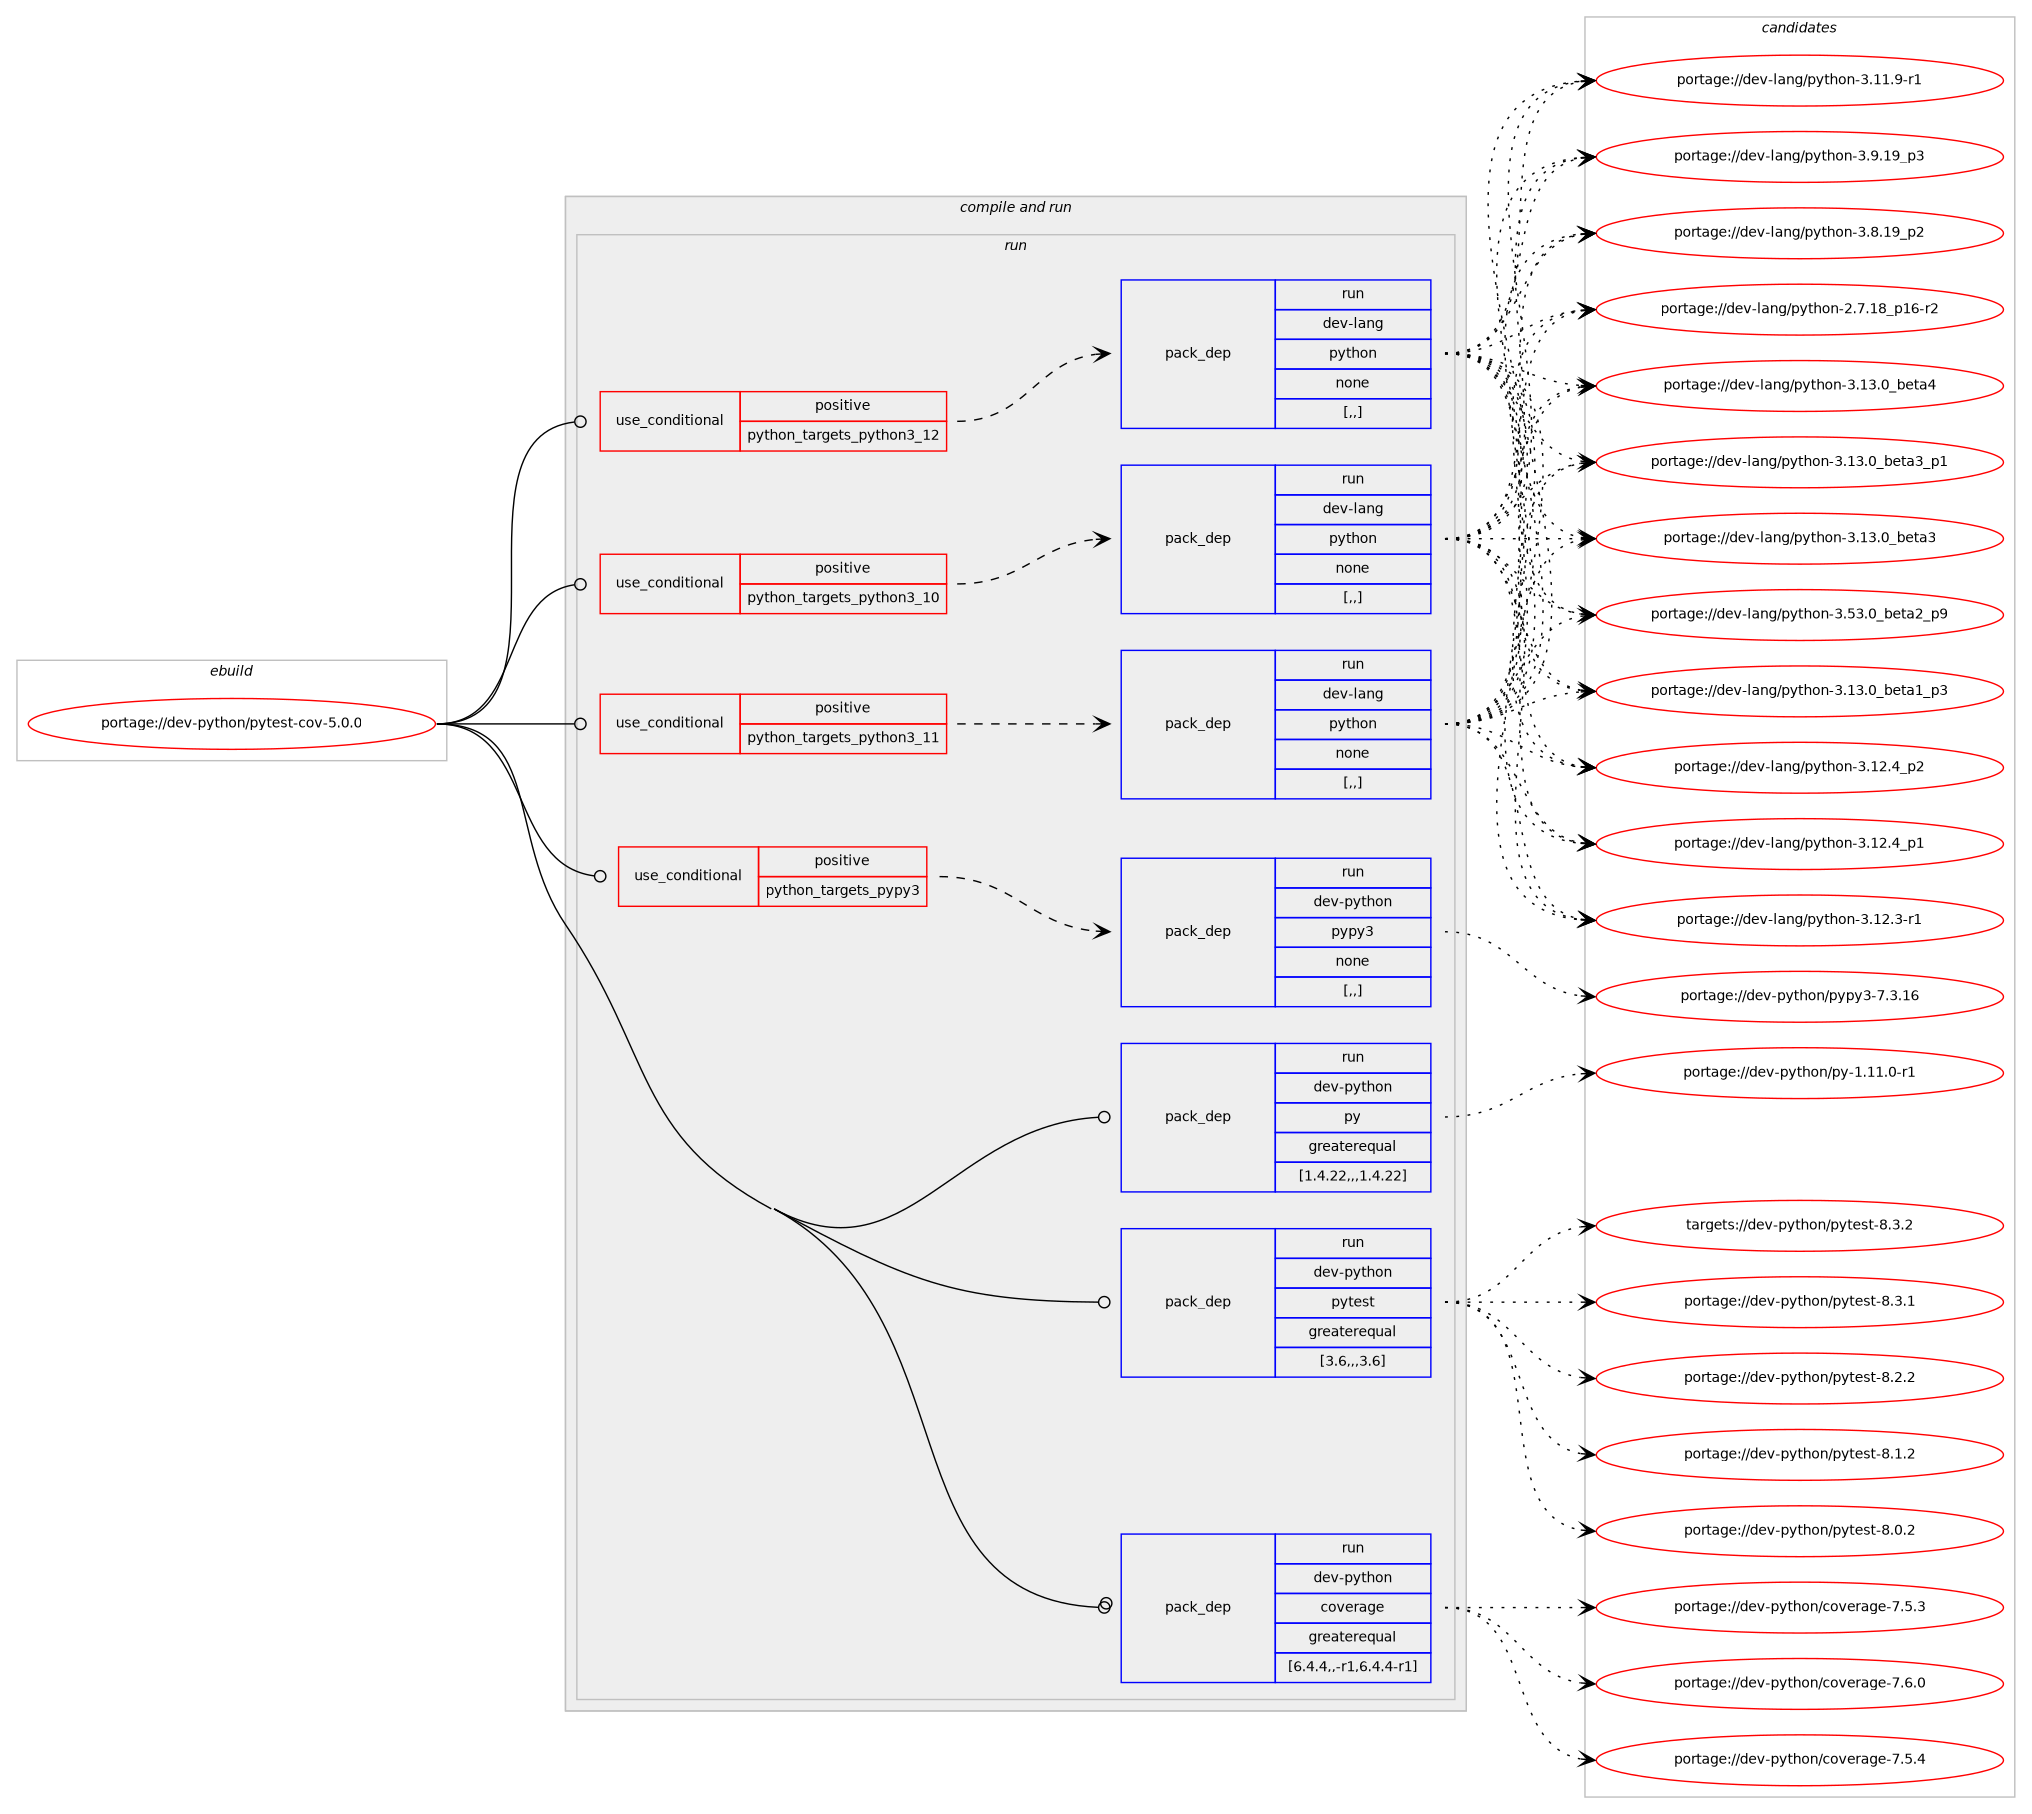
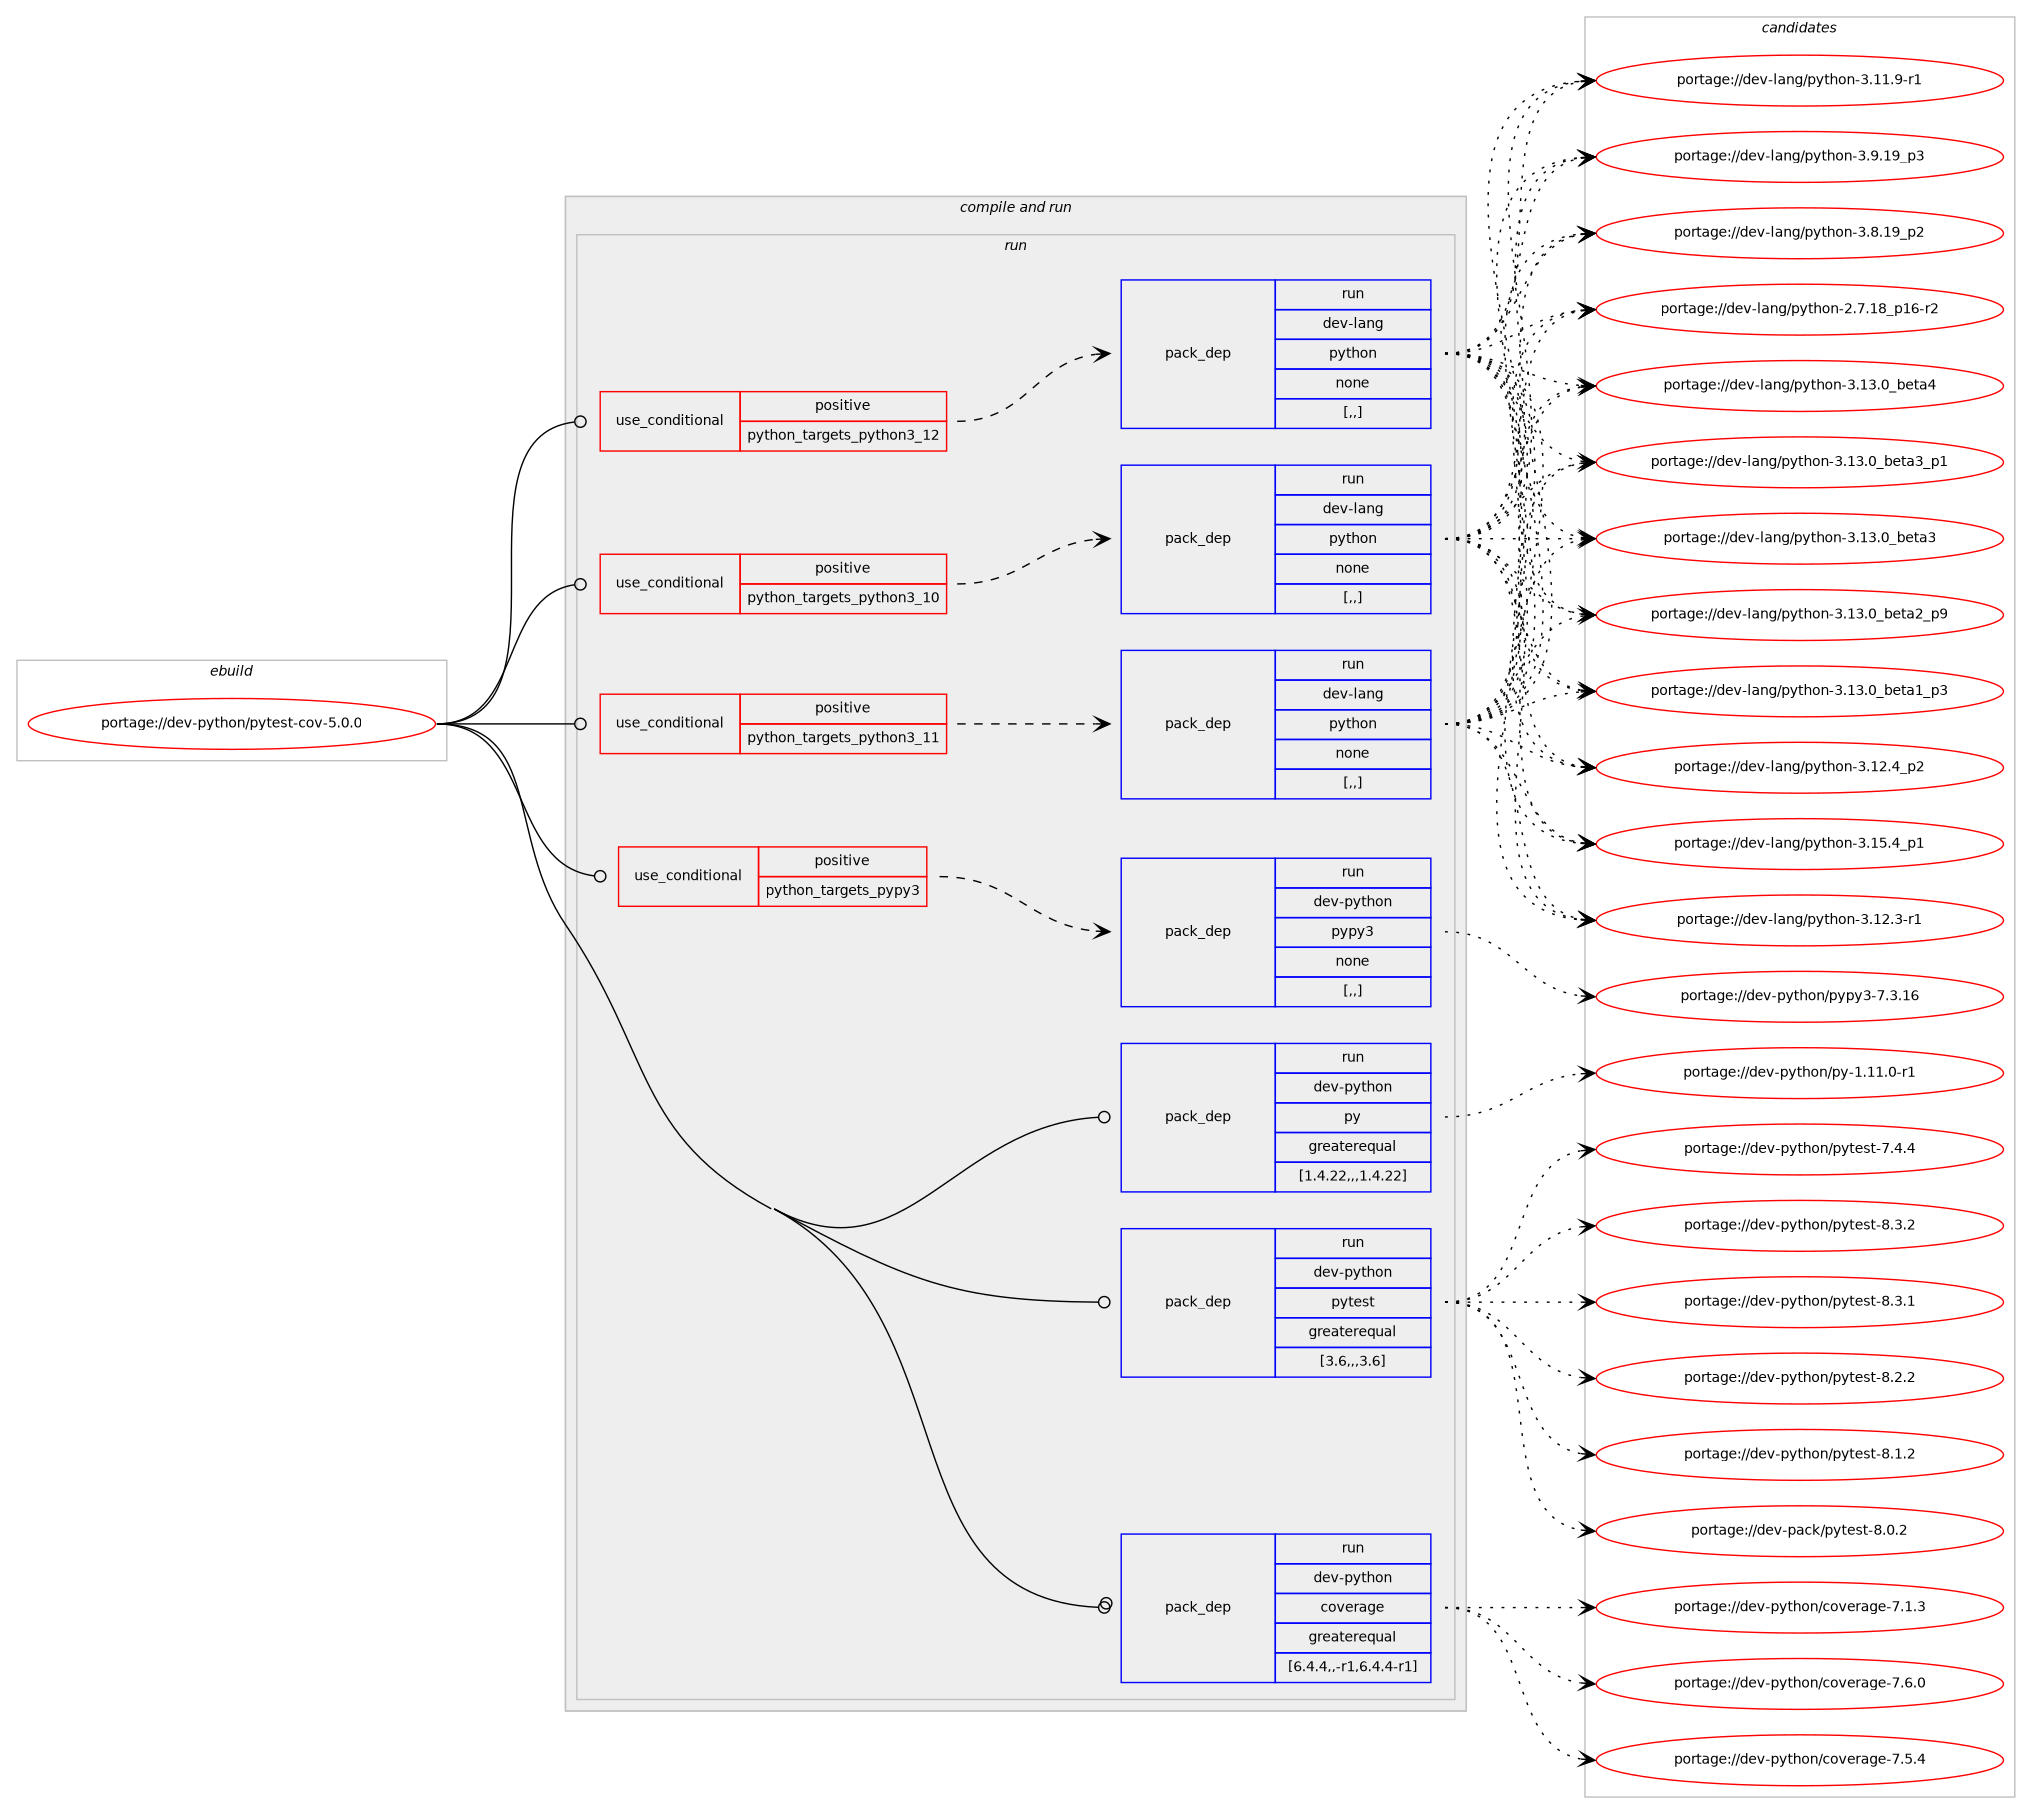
(1800, 615) -> (1800, 615)
(1800, 844) -> (1800, 844)
none -> (1800, 1149)
(1800, 1226) -> (1800, 1226)
(1800, 1531) -> (1800, 1531)
(1800, 1608) -> (1800, 1608)
